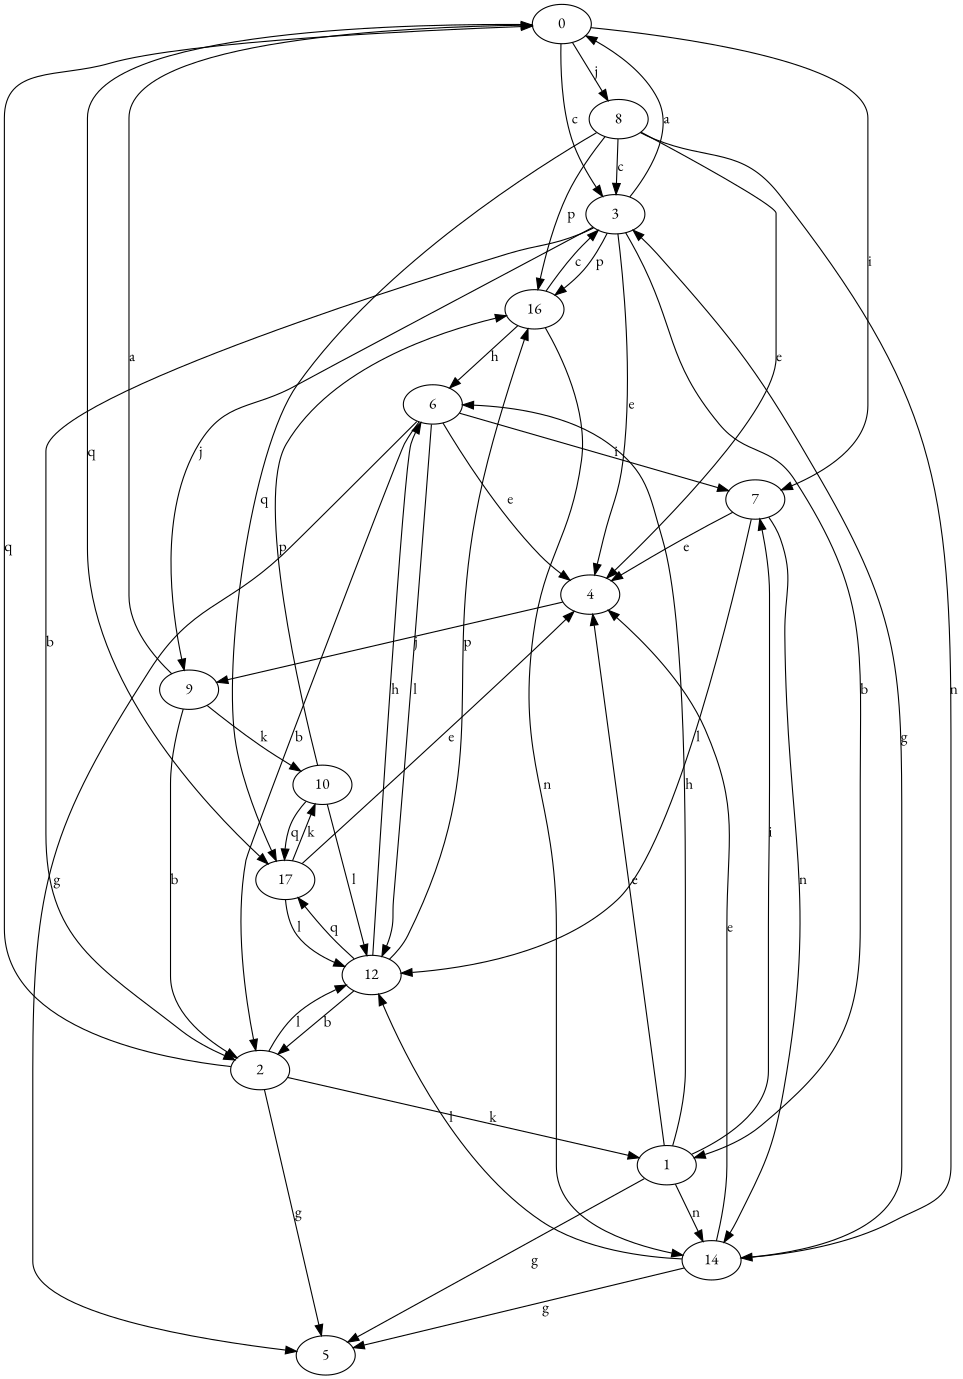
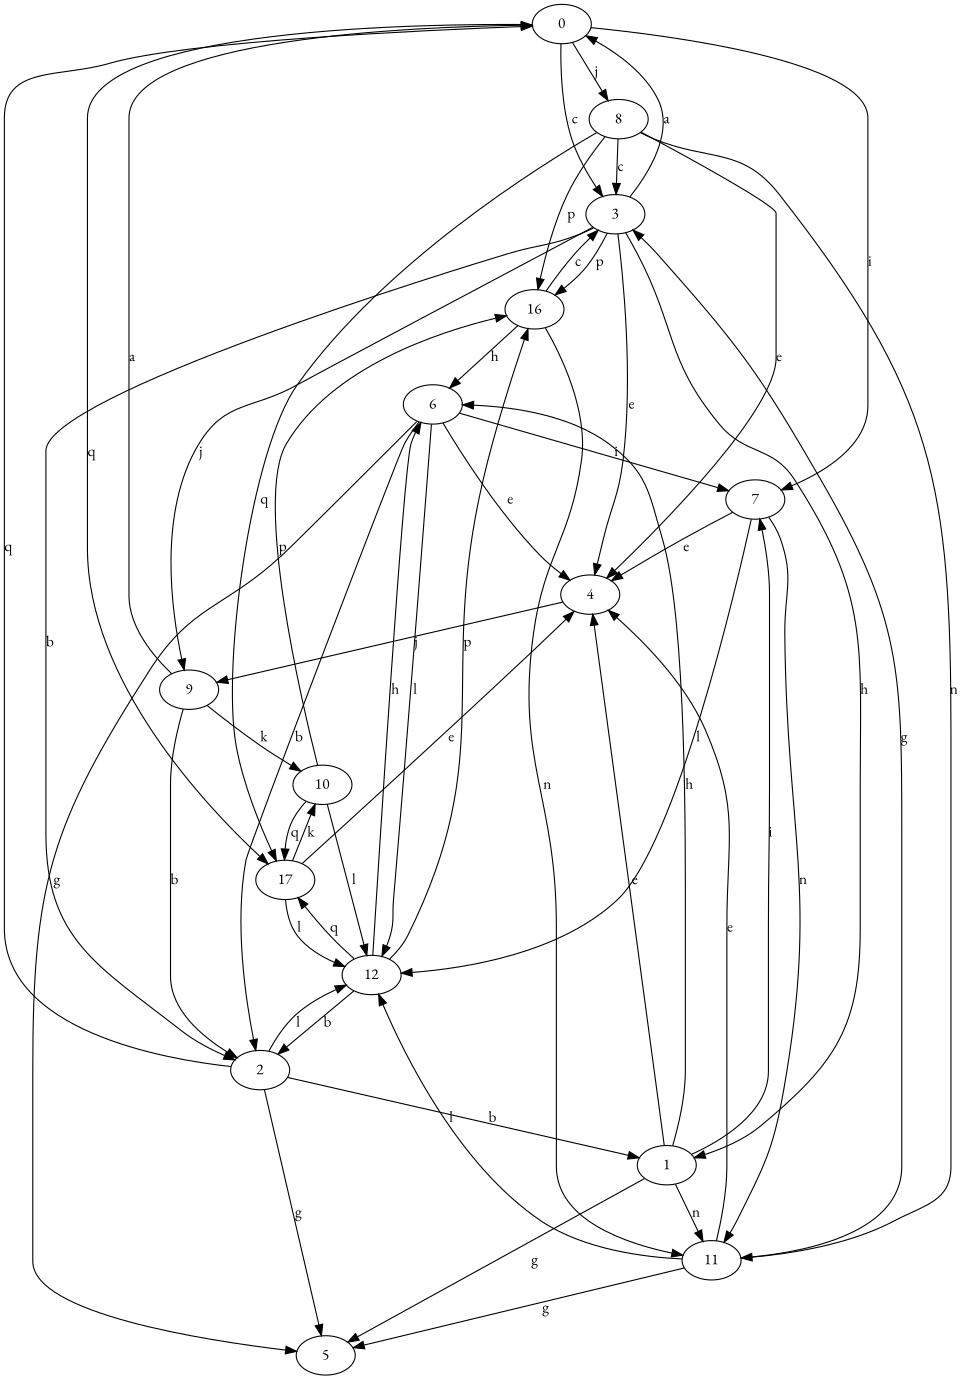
(865, 690) -> (865, 690)
(493, 1118) -> (493, 1118)
(712, 1260) -> (712, 1260)
